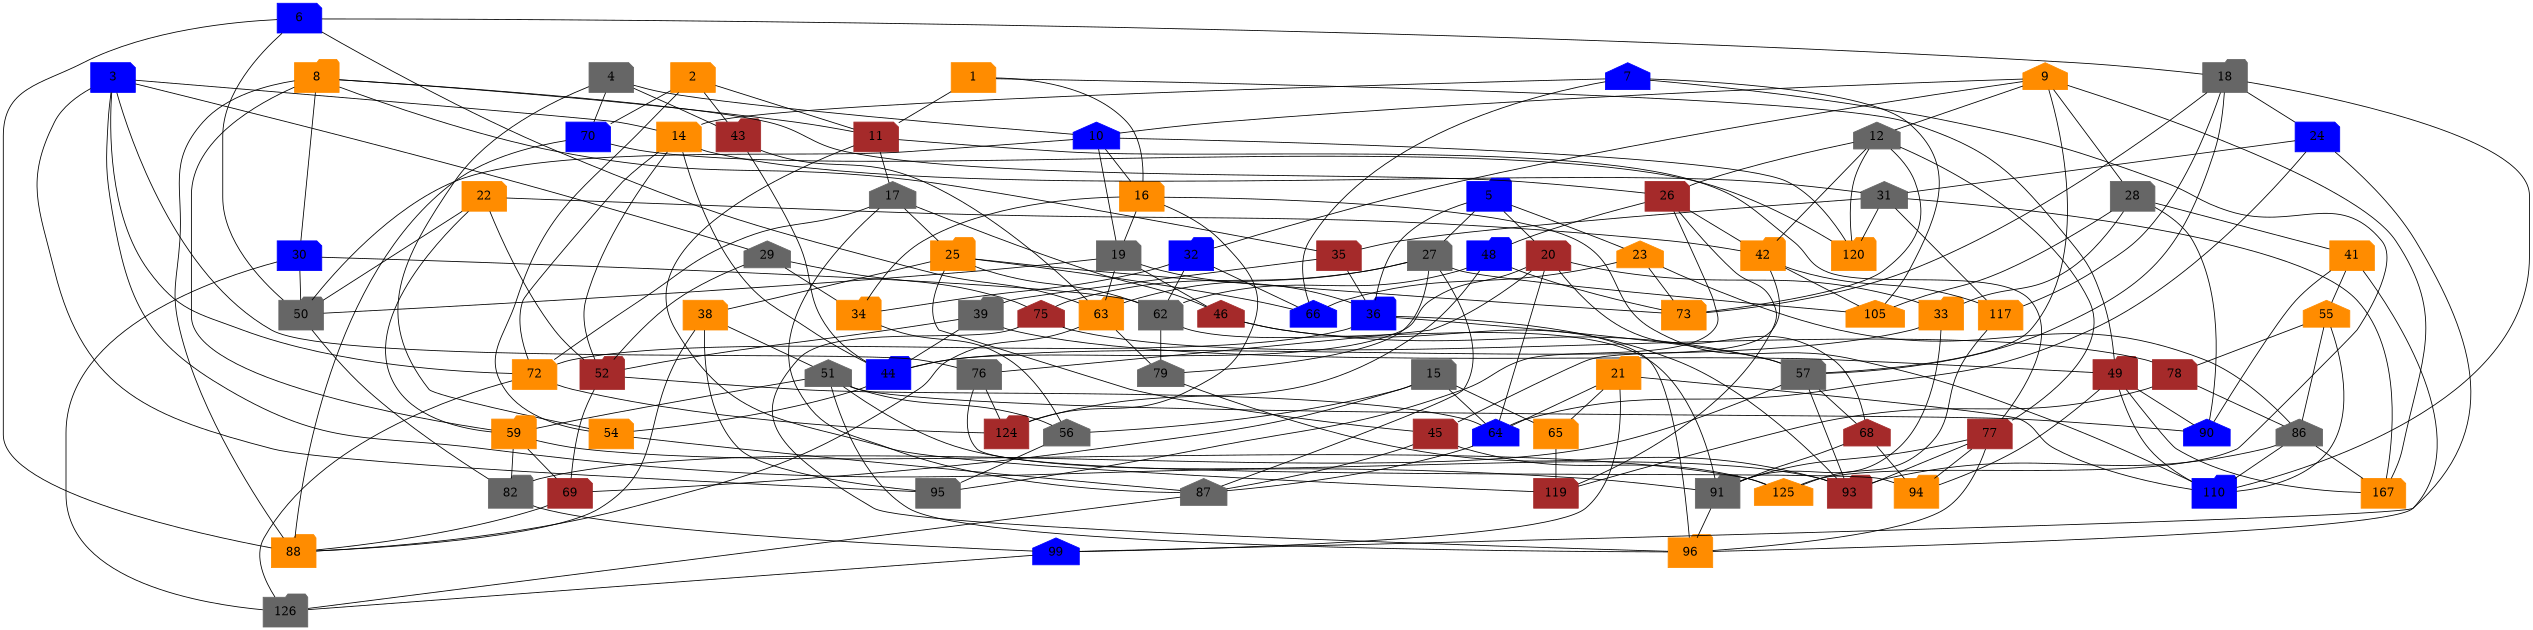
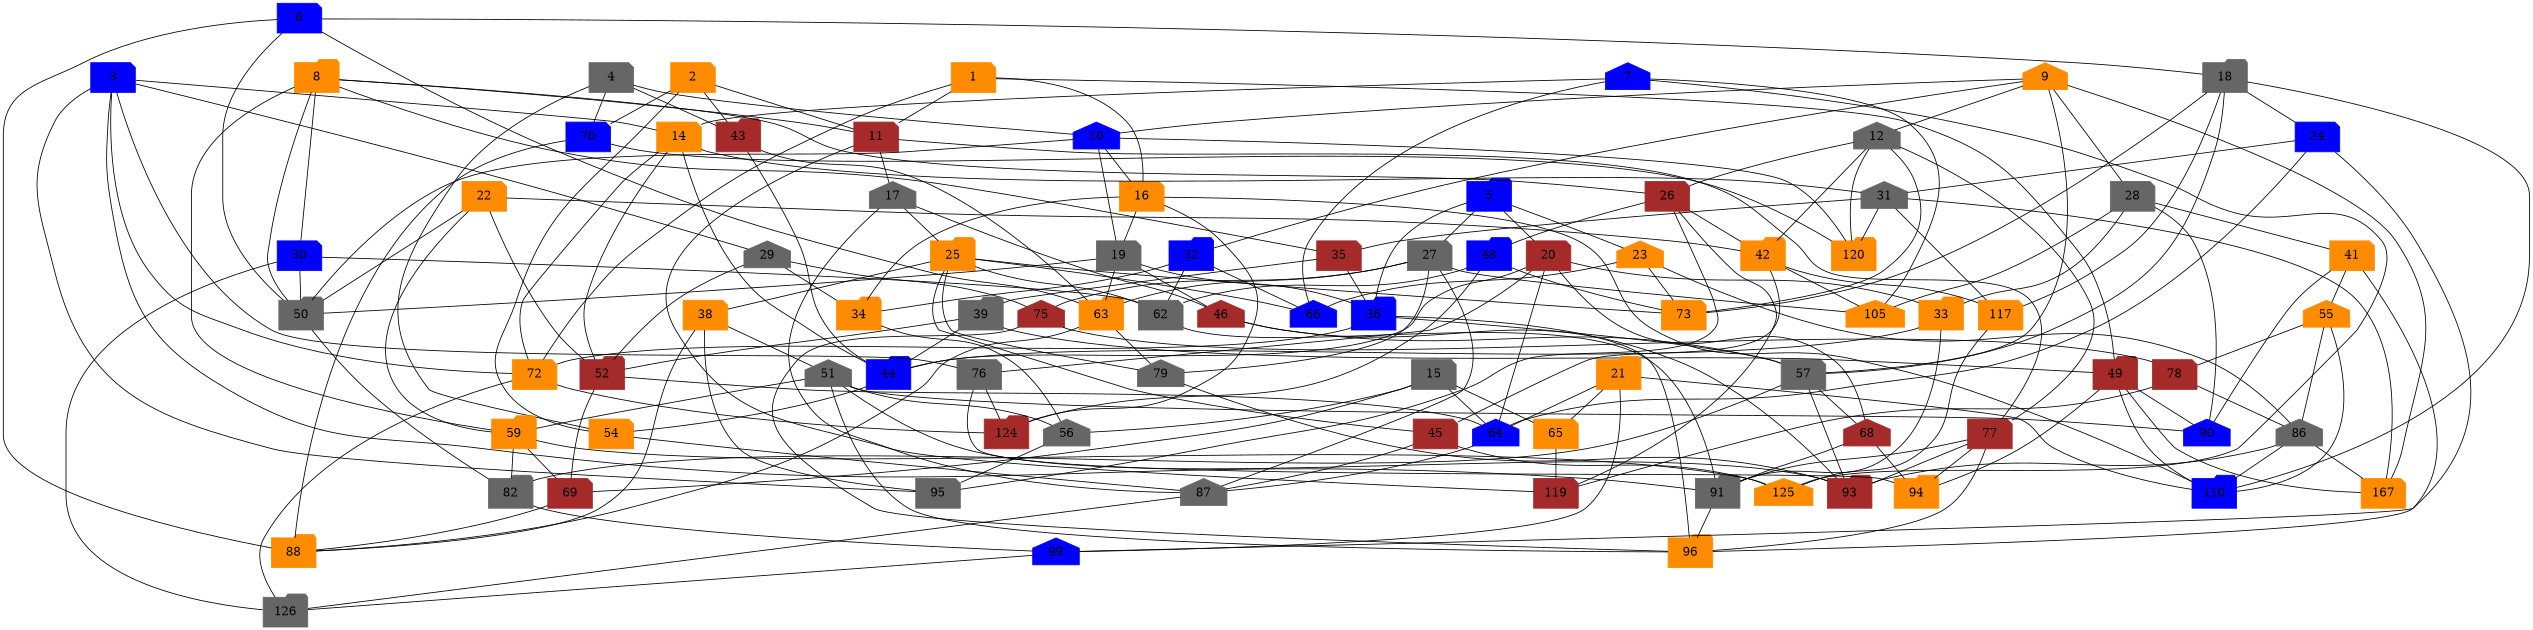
(701, 259) -> (722, 187)
(175, 289) -> (278, 197)
(1161, 345) -> (1014, 346)
